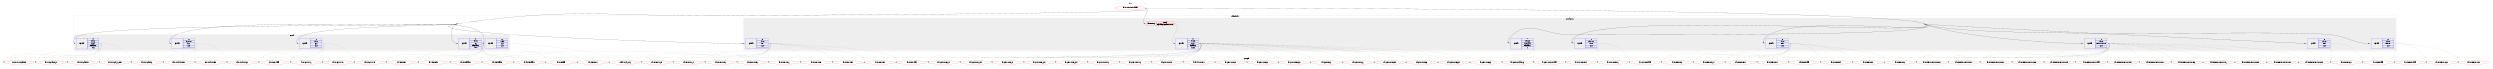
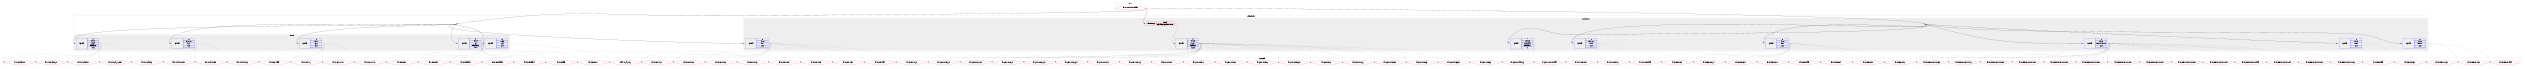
(19, 62) -> (19, 62)
(306, 62) -> (306, 62)
(497, 62) -> (497, 62)
(1199, 62) -> (1199, 62)
(1804, 62) -> (1804, 62)
none -> (2346, 62)
